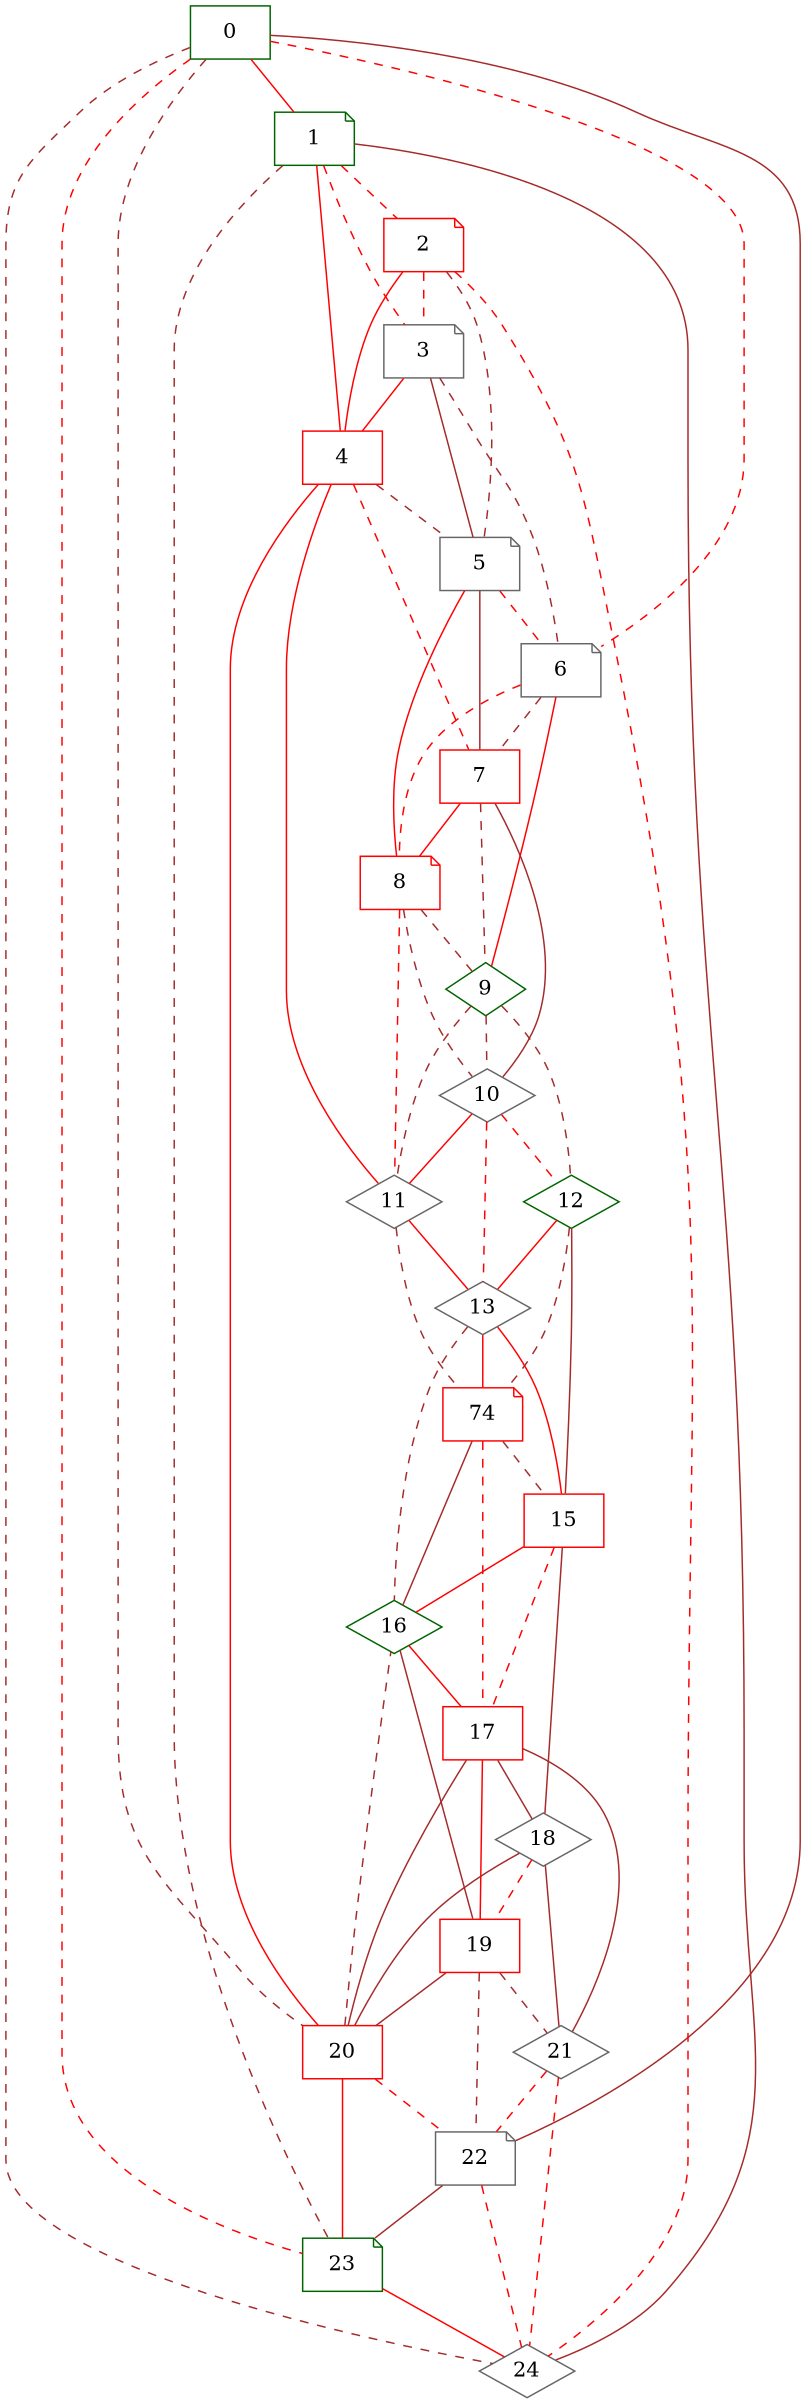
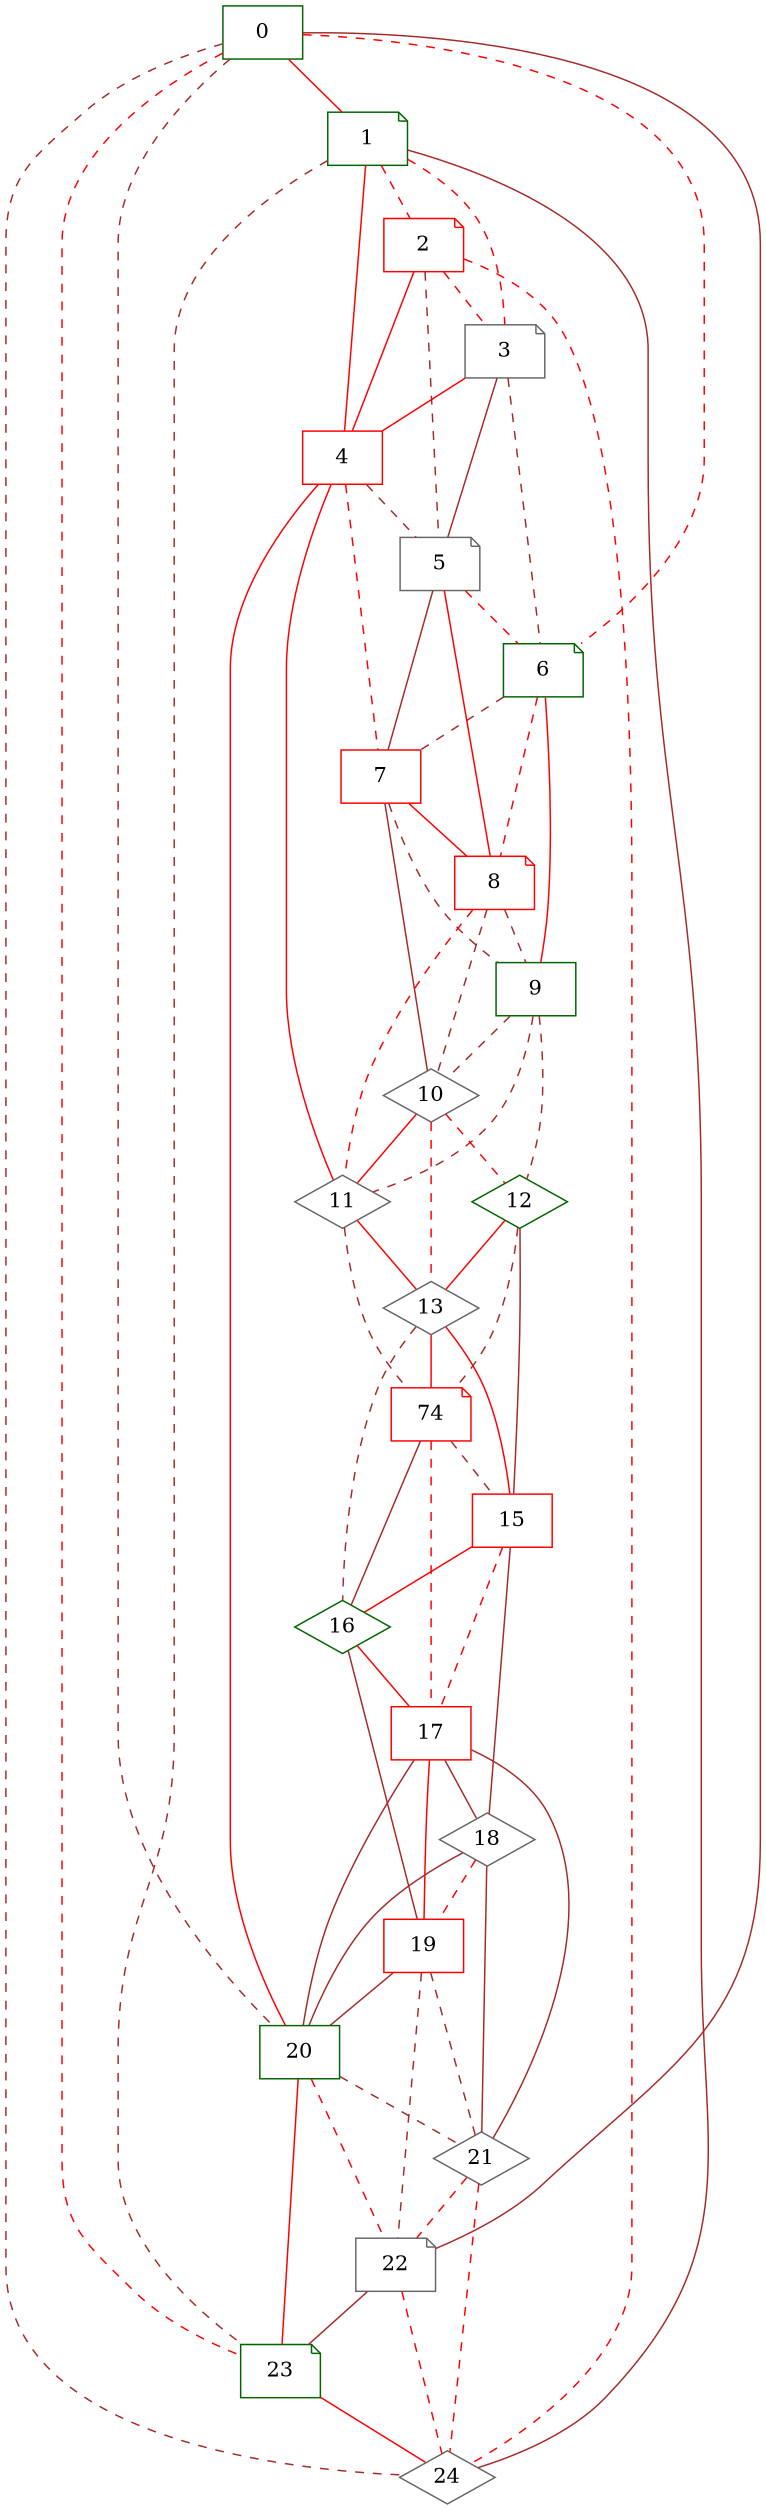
(561, 670) -> (543, 670)
(486, 989) -> (536, 989)
(366, 1838) -> (399, 2110)
(343, 2052) -> (300, 2052)
